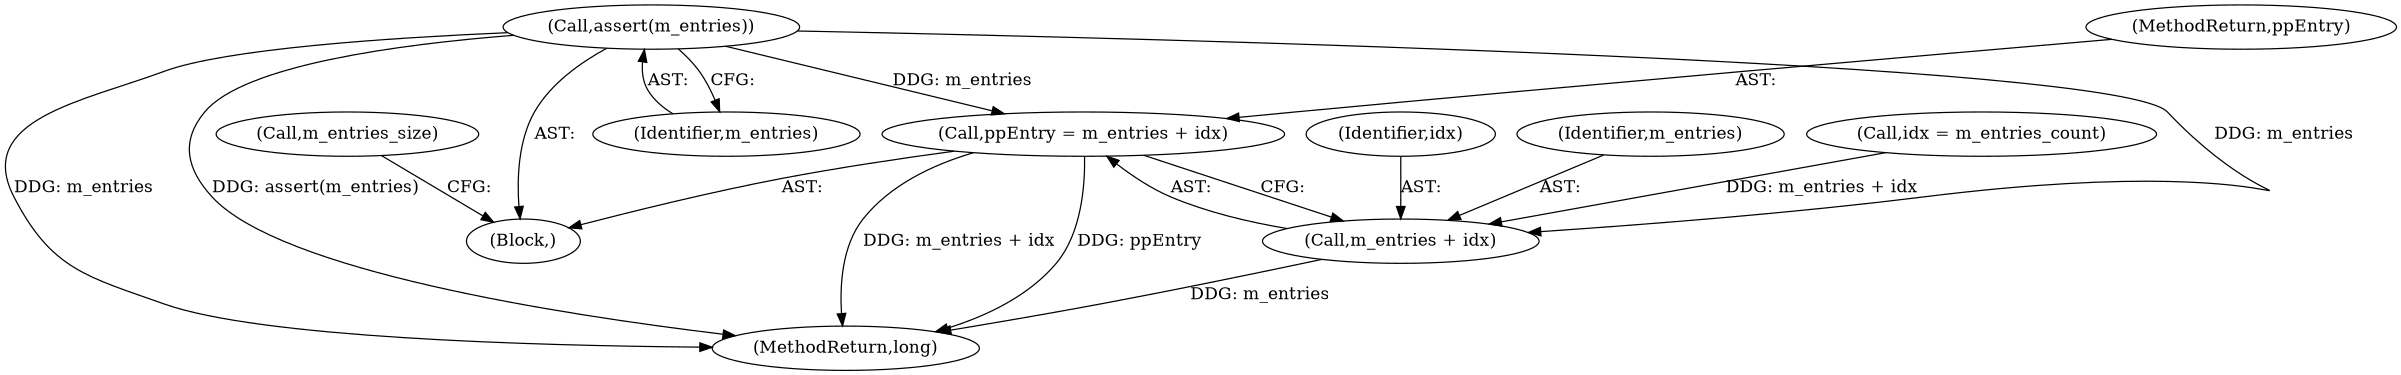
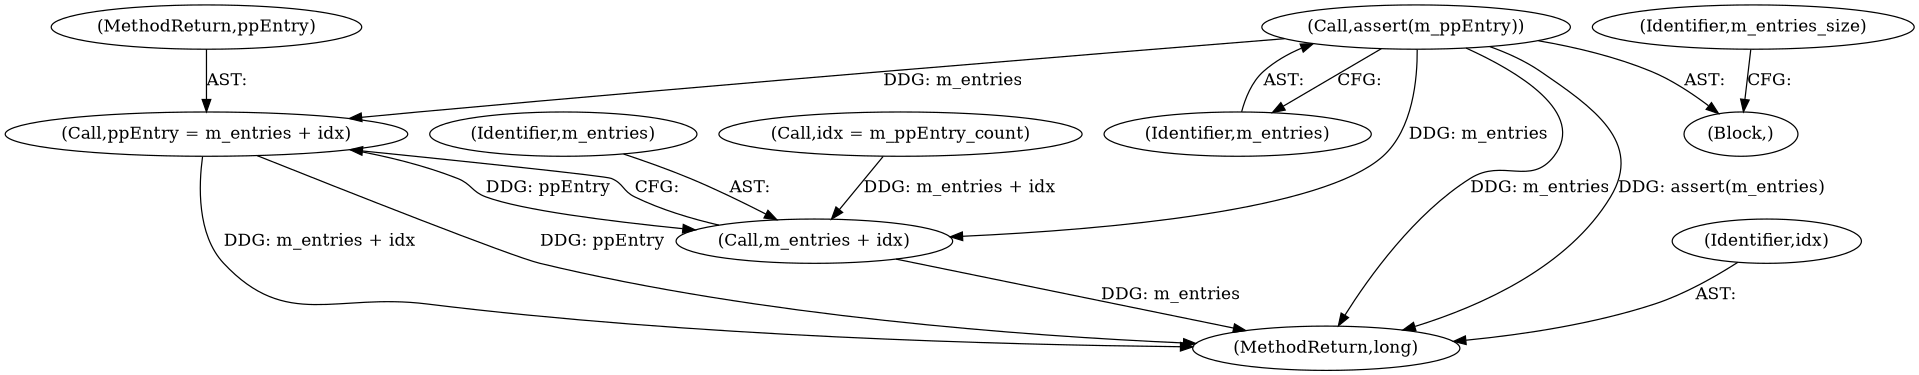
(651, 27) -> (1416, 27)
(347, 134) -> (1753, 27)
(1982, 134) -> (901, 134)
(1401, 181) -> (1607, 317)
(766, 182) -> none
(1194, 188) -> (660, 188)
(1286, 188) -> (549, 188)
